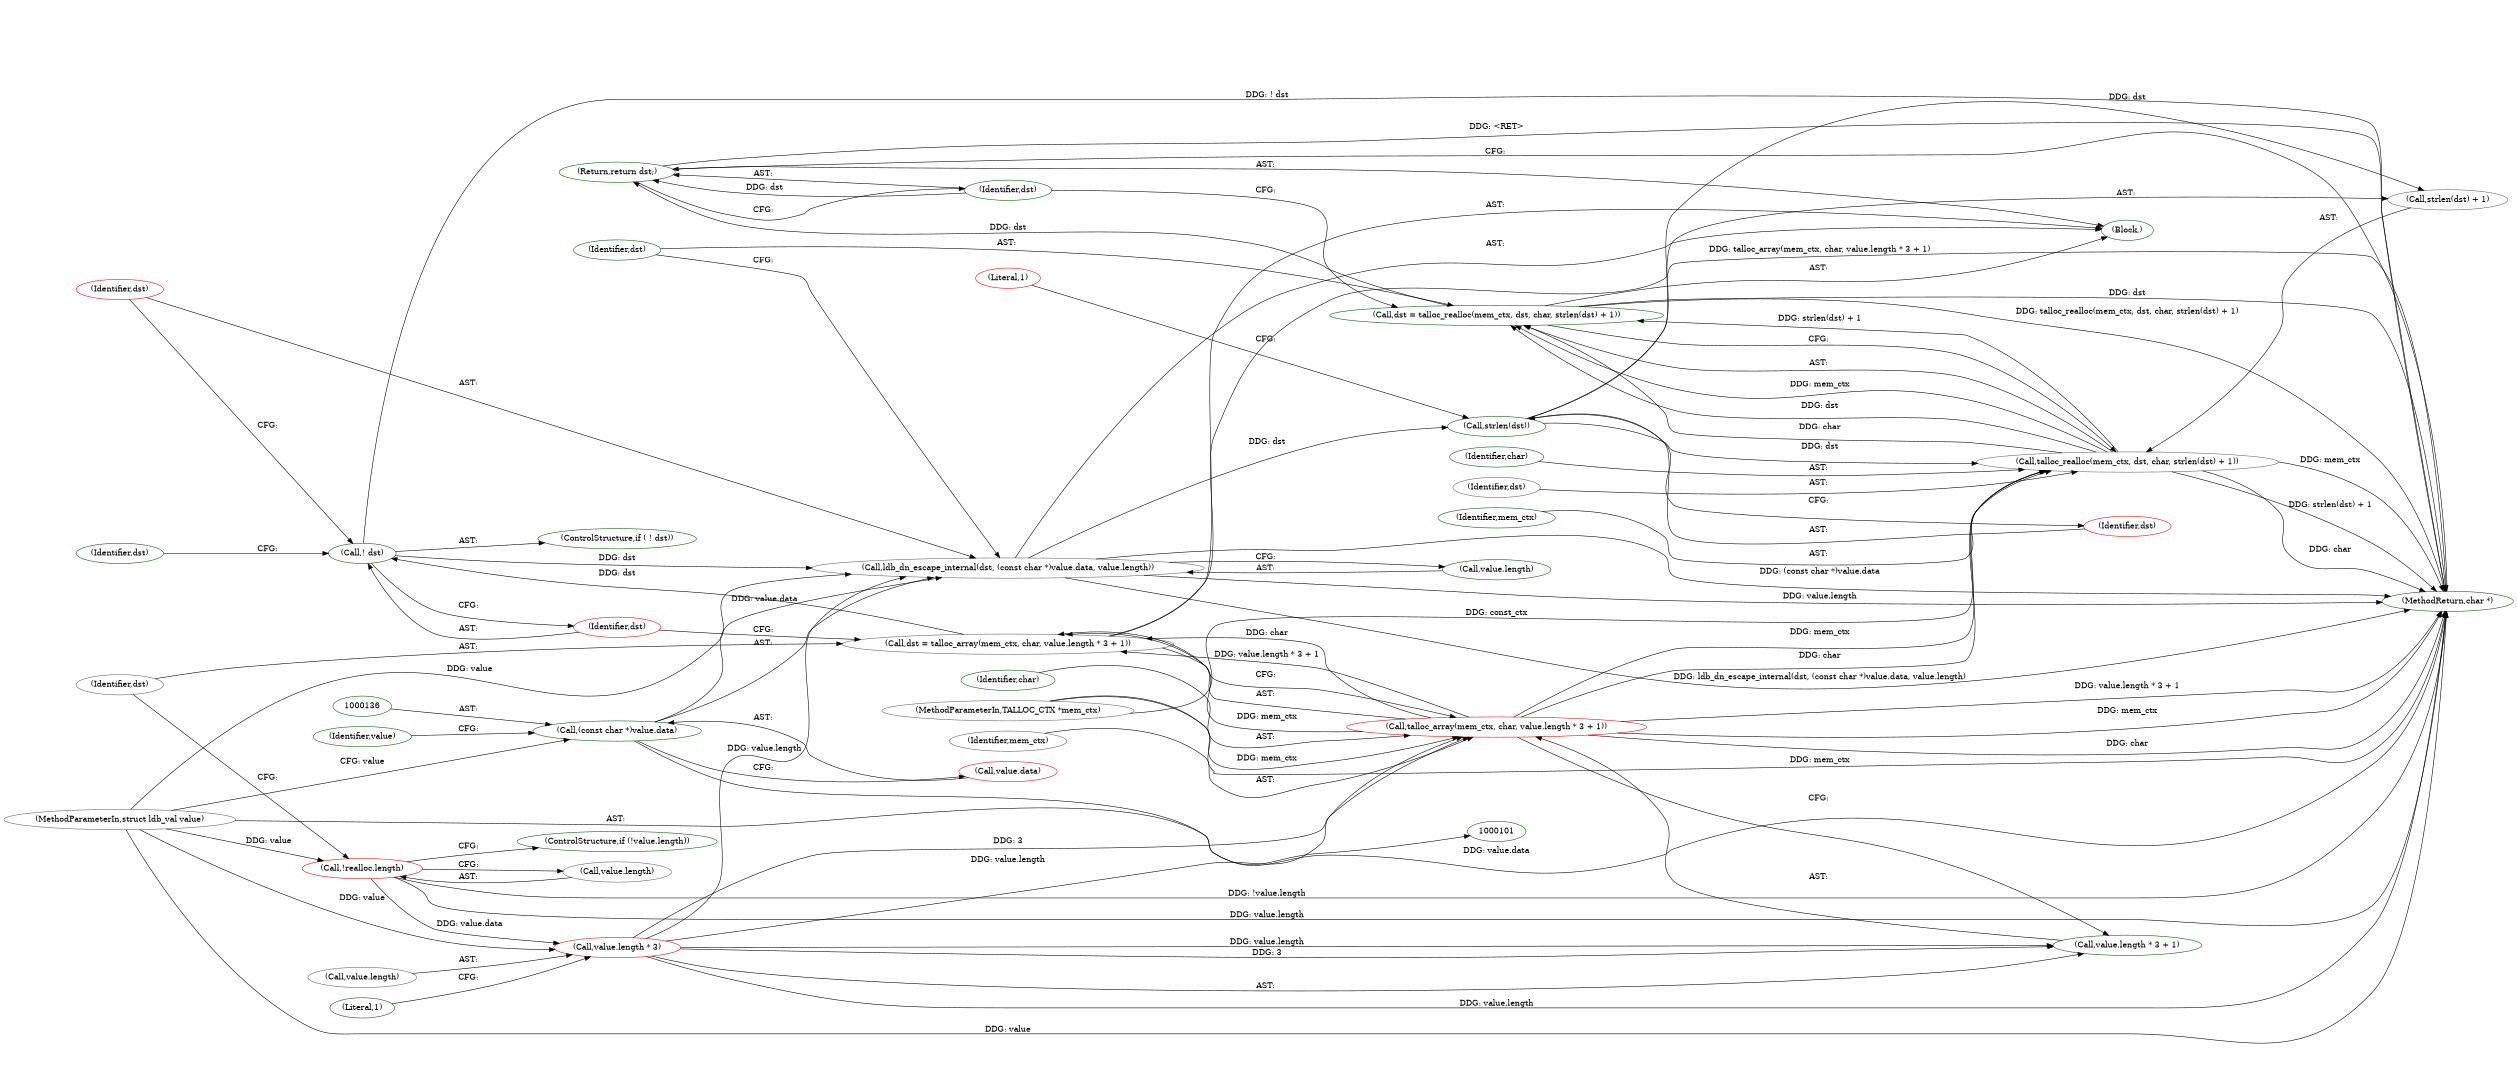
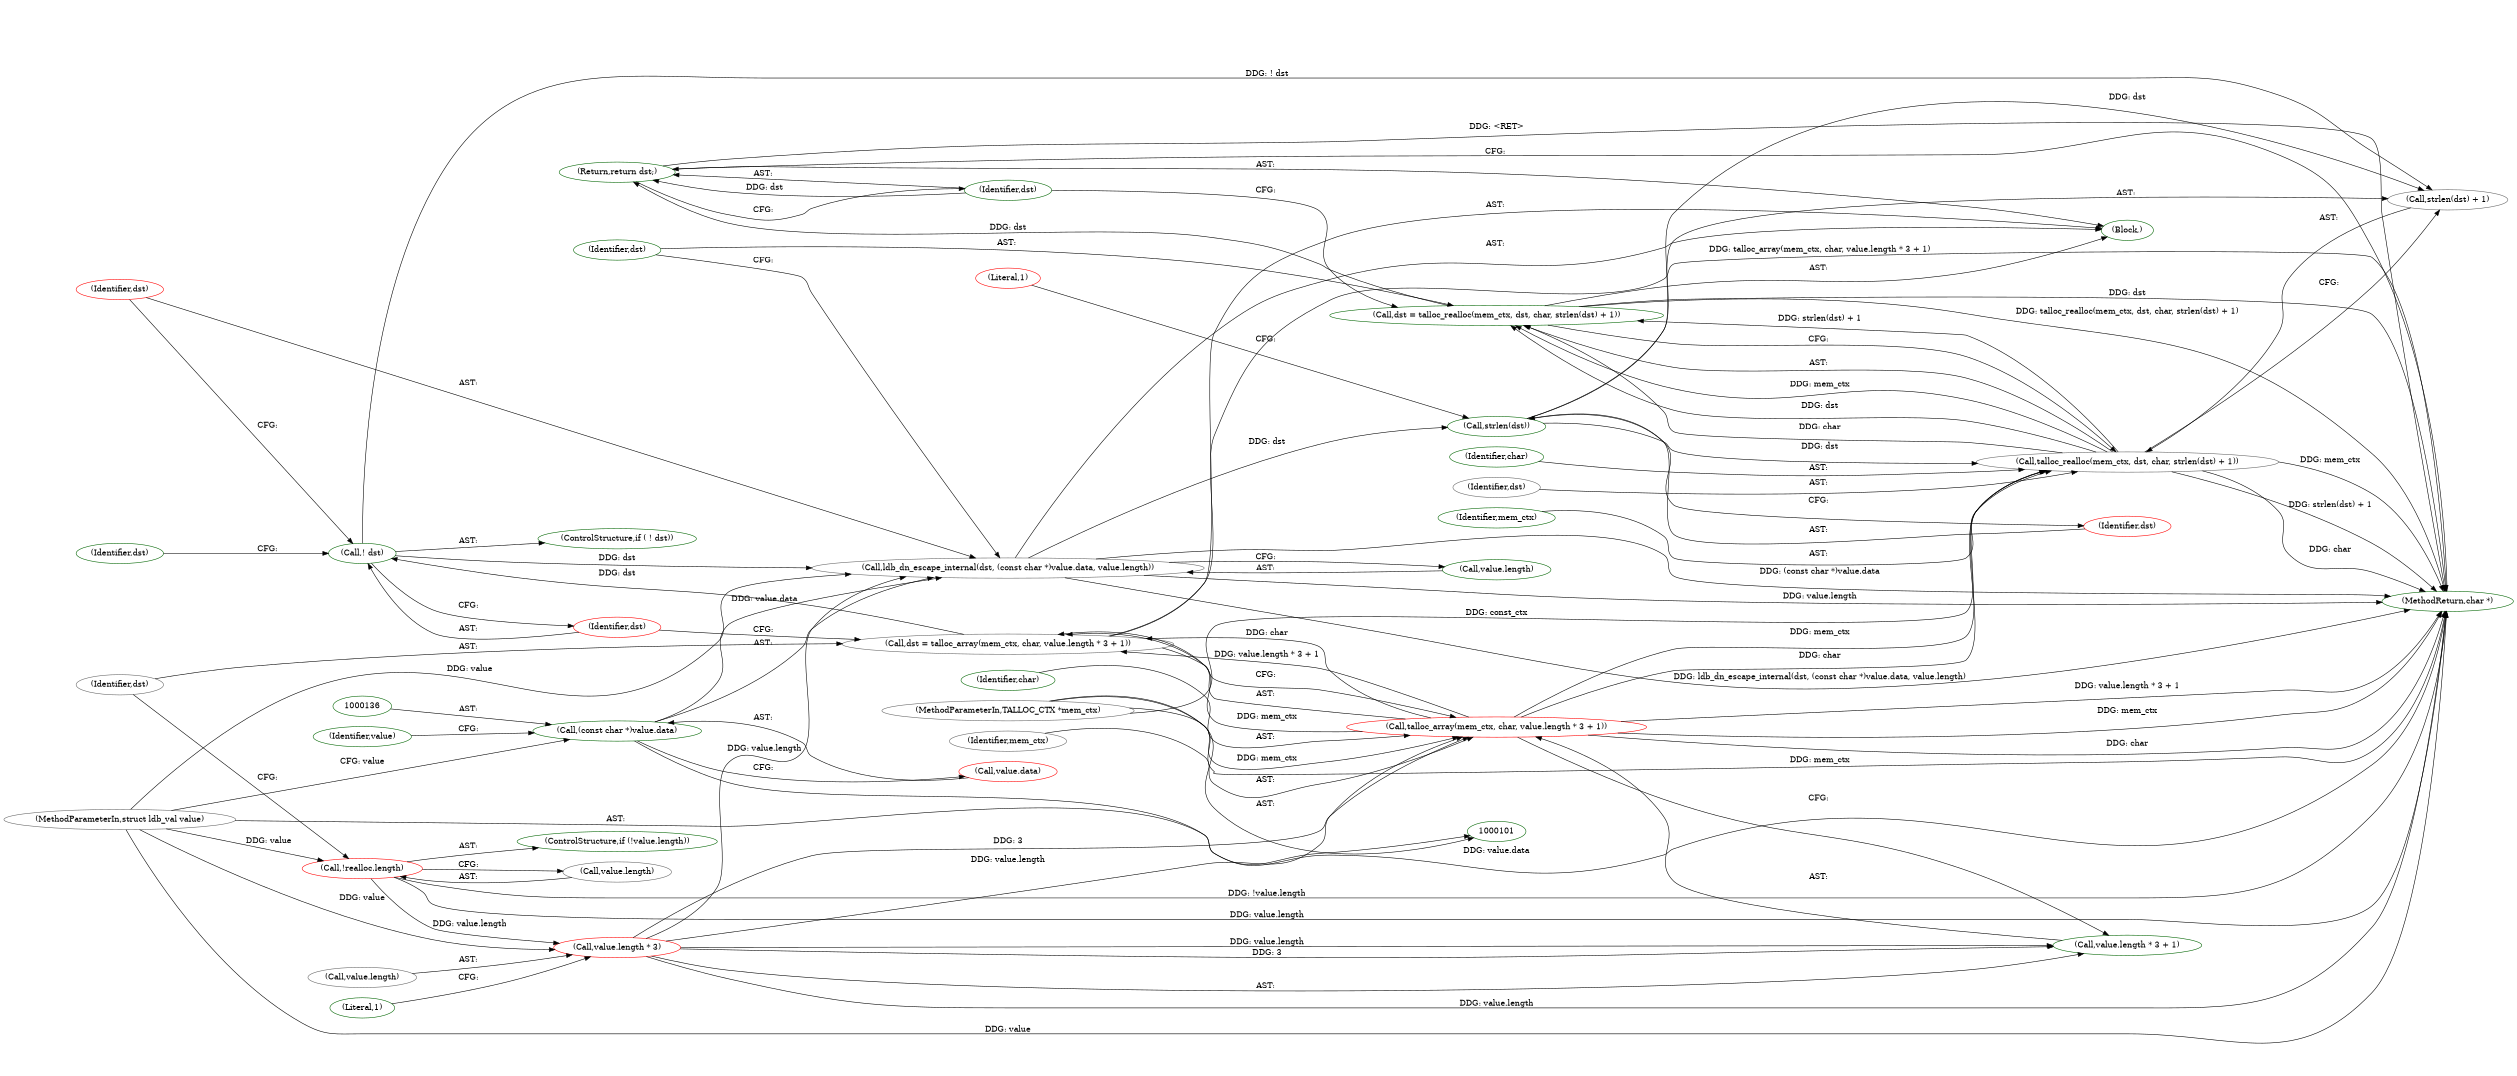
(1452, 97) -> (1240, 78)
none -> (2301, 346)
none -> (1256, 835)
(470, 846) -> (470, 846)
(470, 924) -> (470, 924)
